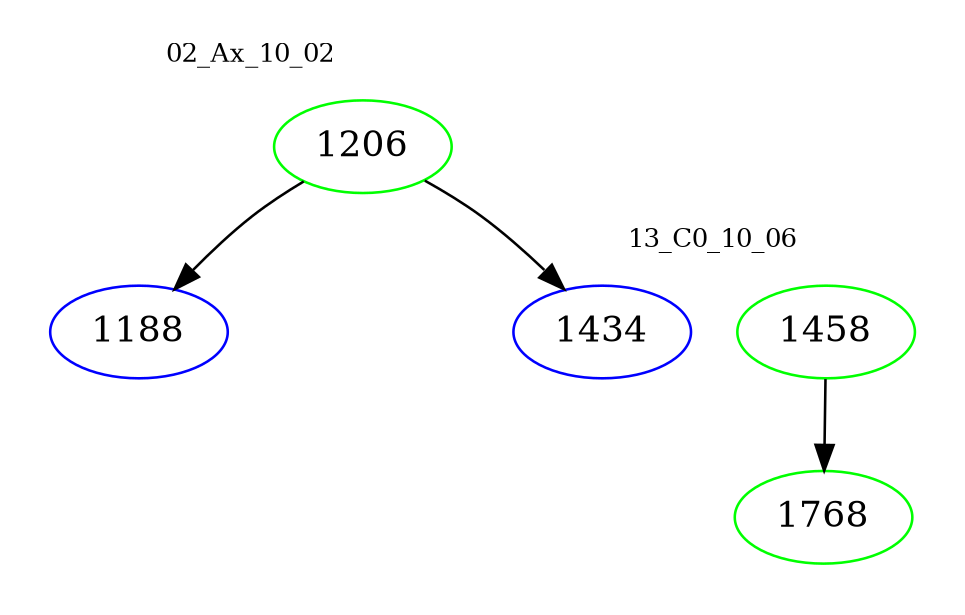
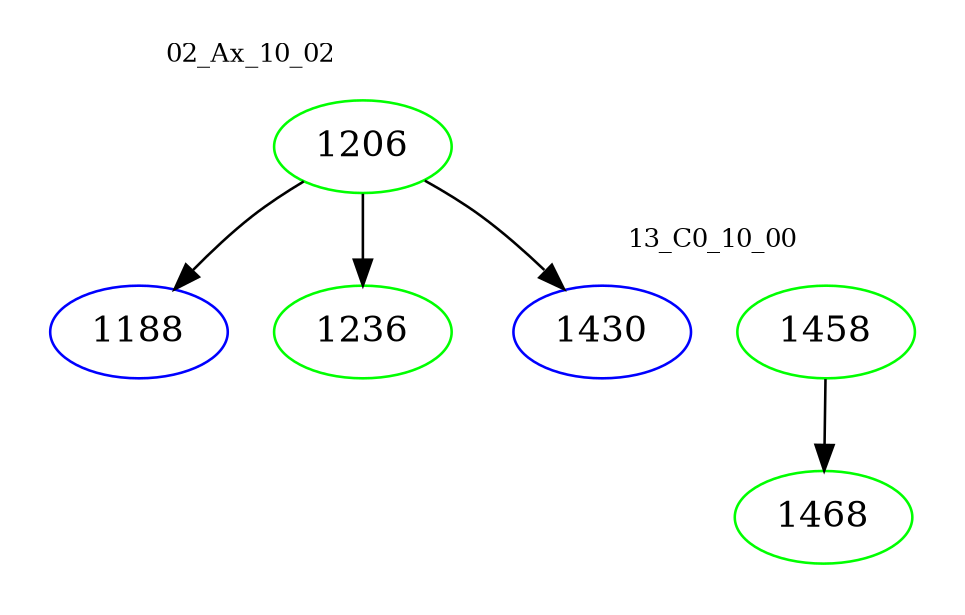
(713, 241) -> (713, 241)
none -> (363, 332)
(602, 332) -> (602, 332)
(824, 517) -> (824, 517)
